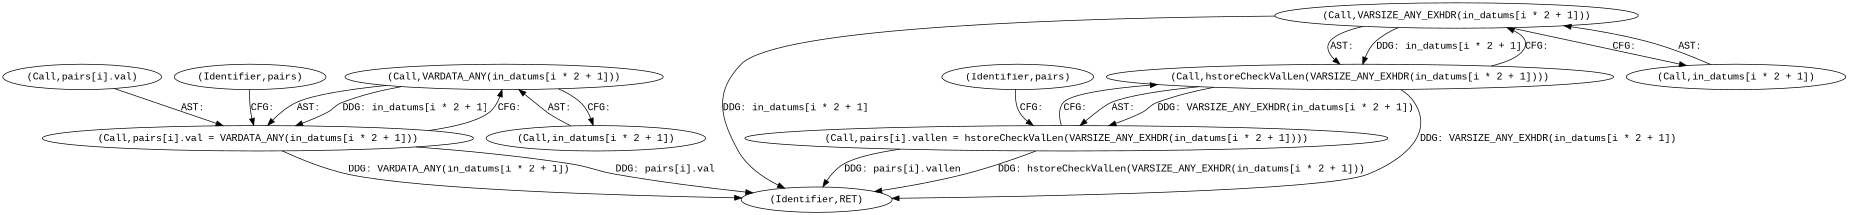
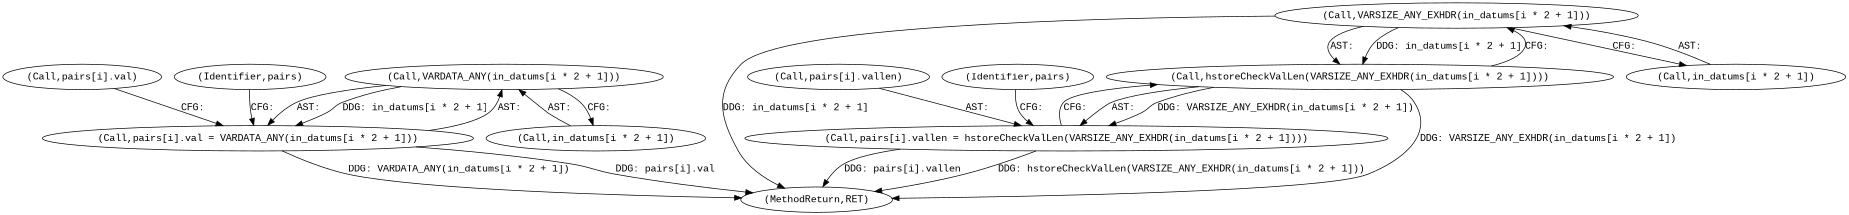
none -> (839, 77)
(196, 108) -> (196, 108)
(513, 108) -> (513, 108)
(817, 200) -> (817, 200)
